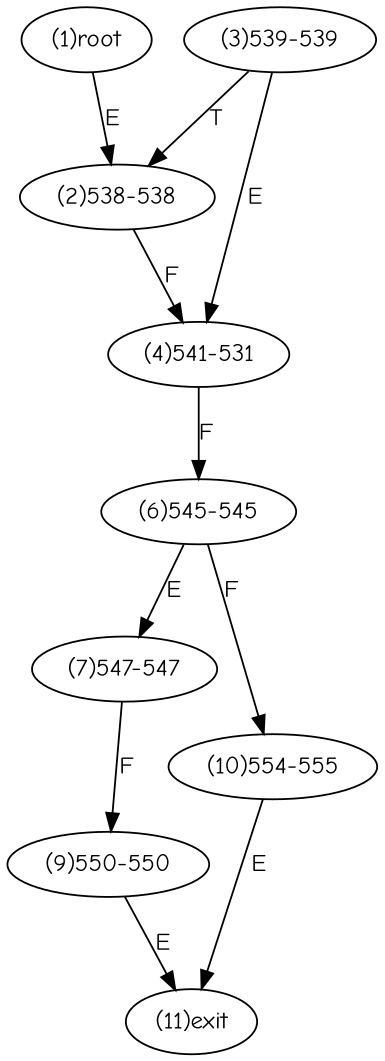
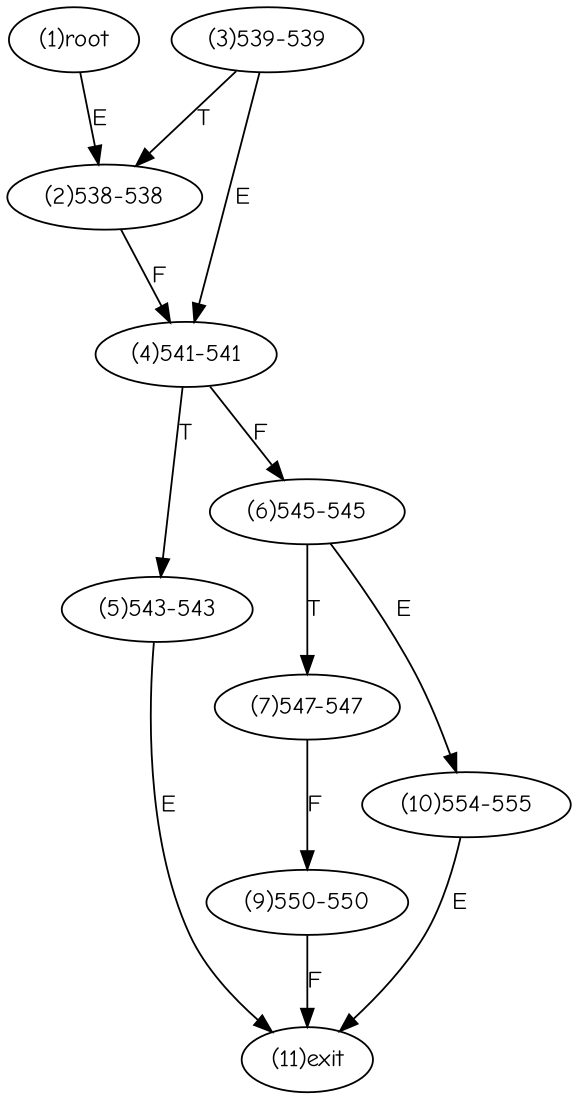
(199, 354) -> (186, 354)
(174, 590) -> (315, 609)
(232, 590) -> (404, 609)
none -> (157, 609)
(163, 943) -> (315, 981)
